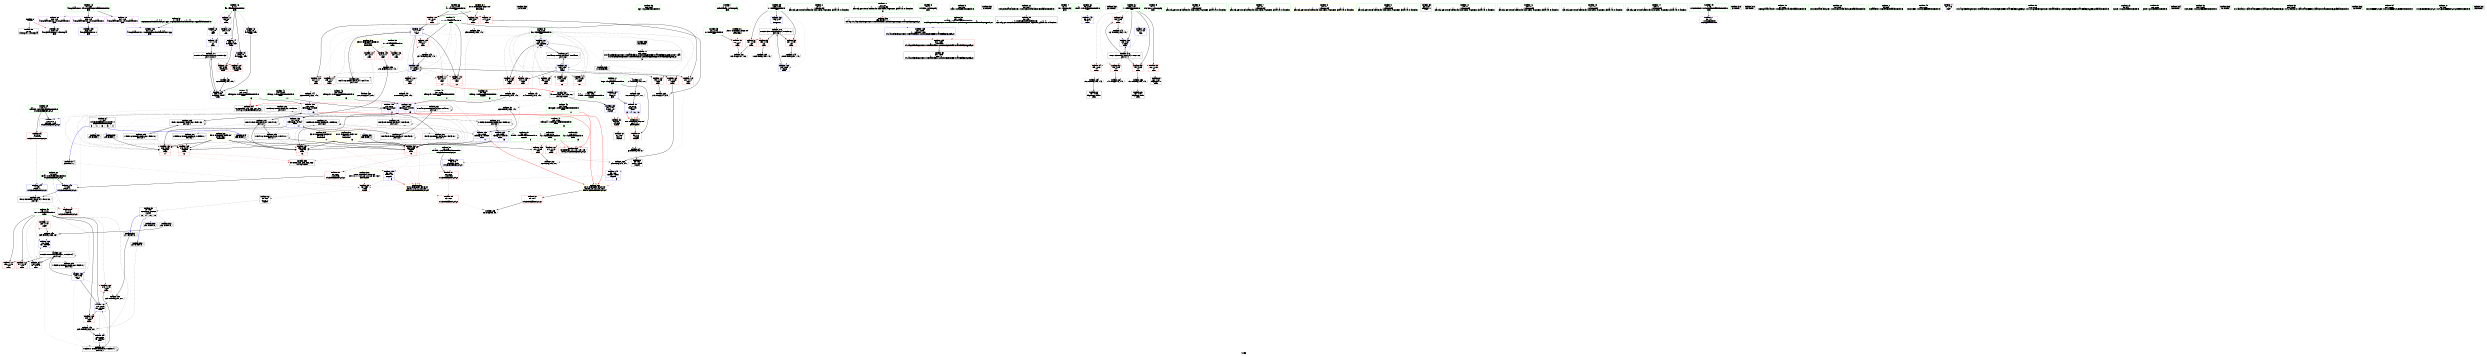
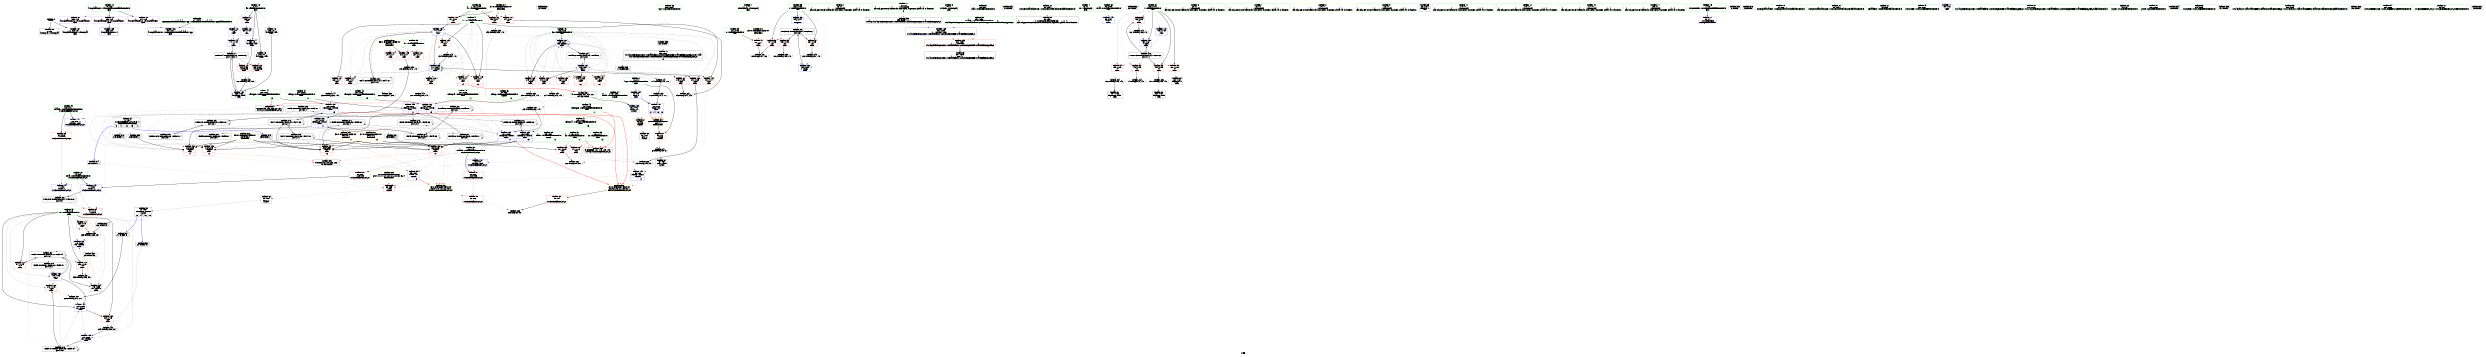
(1153, 8) -> none
(39, 25) -> (60, 25)
none -> (82, 277)
